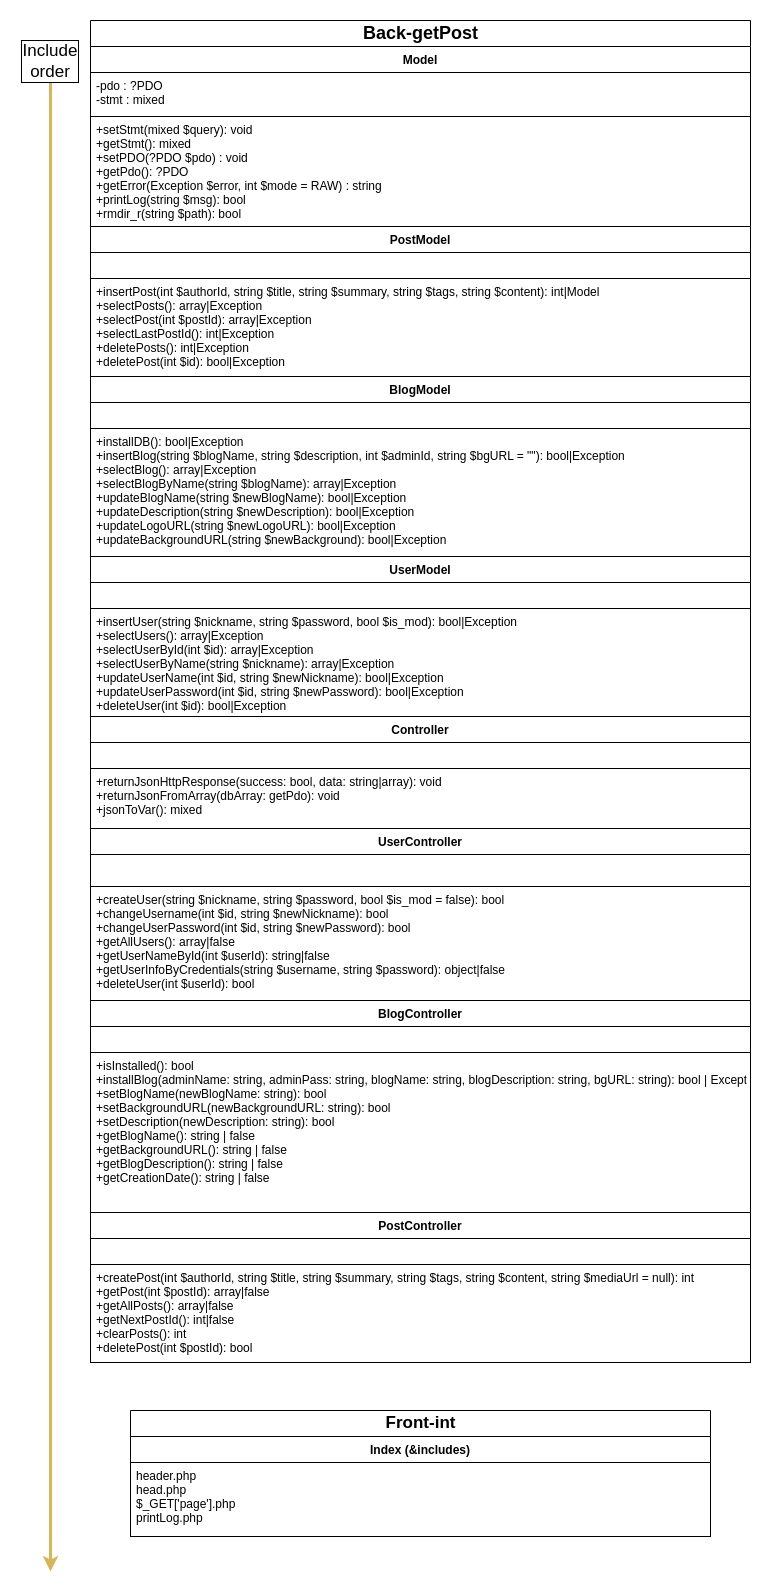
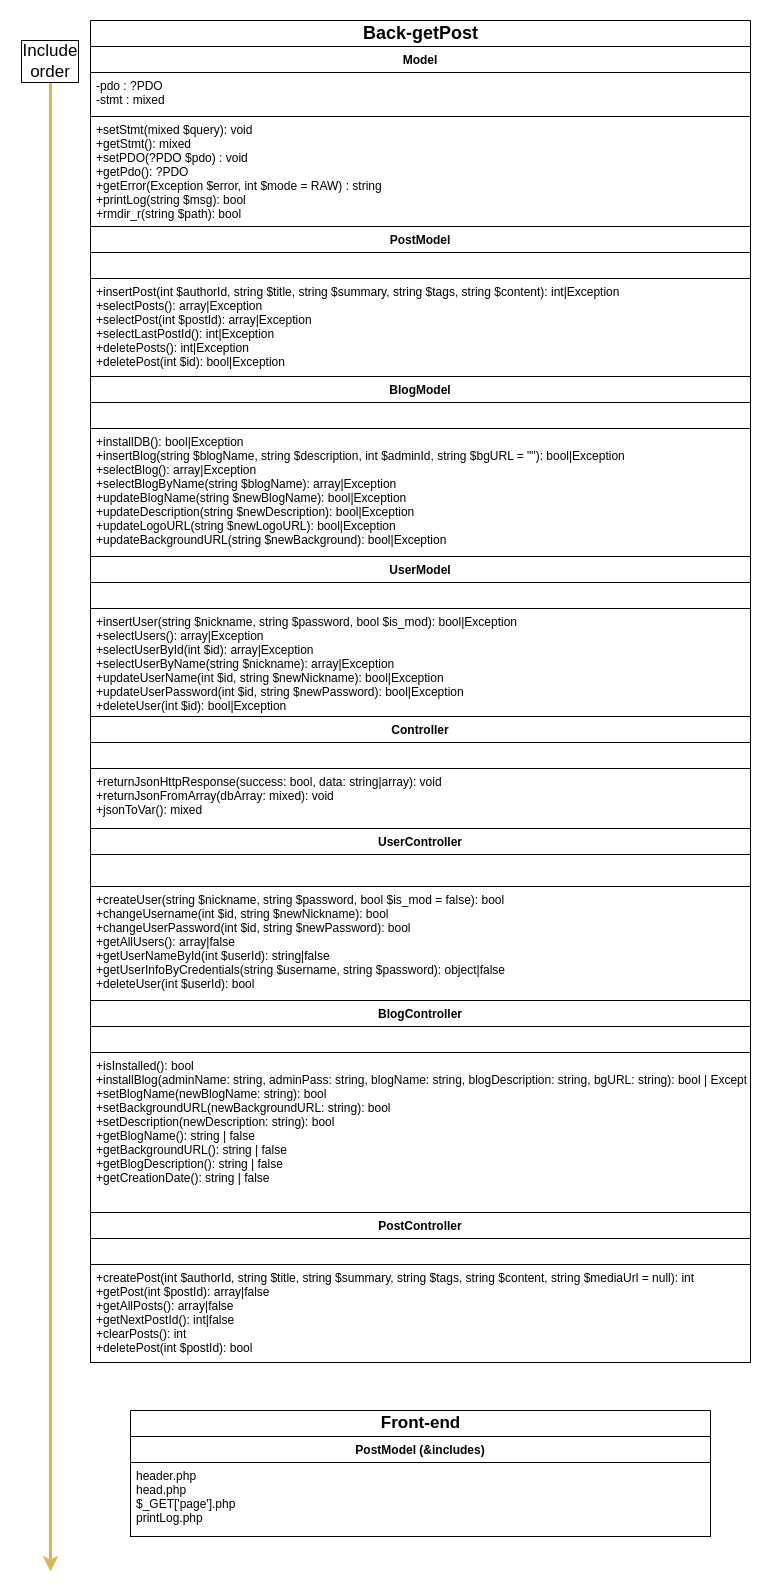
(391, 292) -> (405, 292)
(292, 782) -> (292, 782)
(421, 1424) -> (421, 1424)
(420, 1450) -> (420, 1450)
